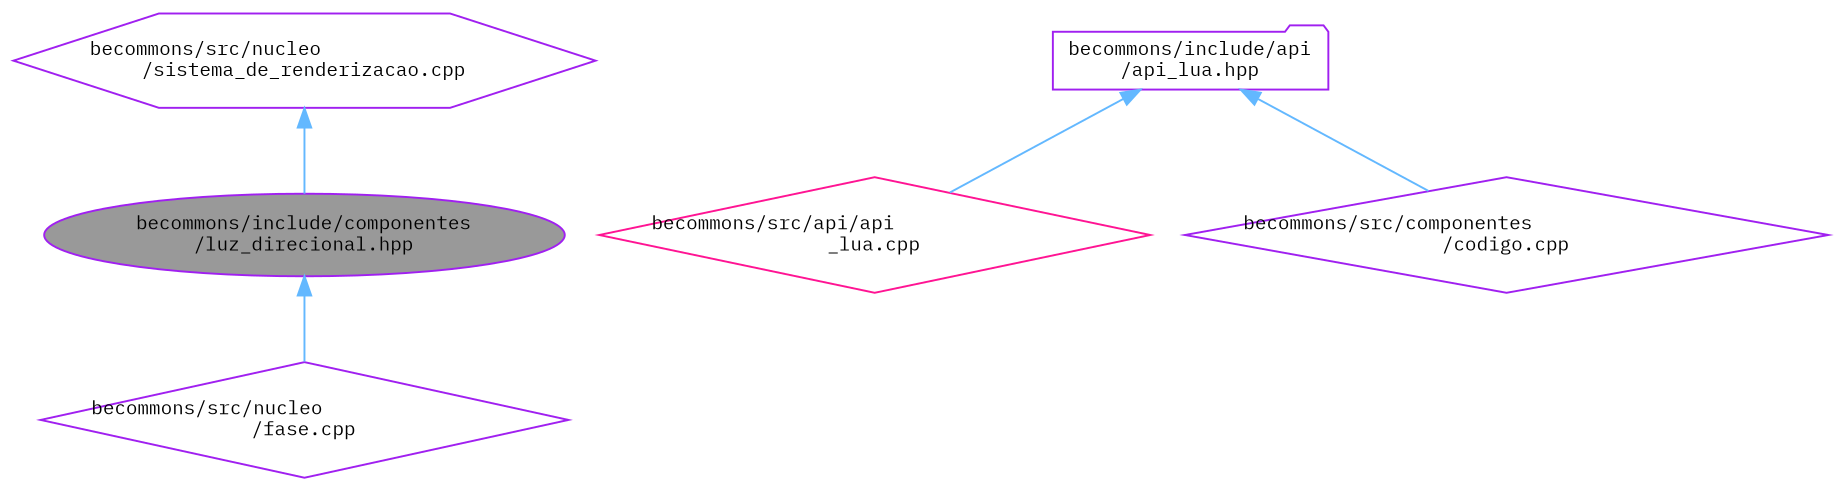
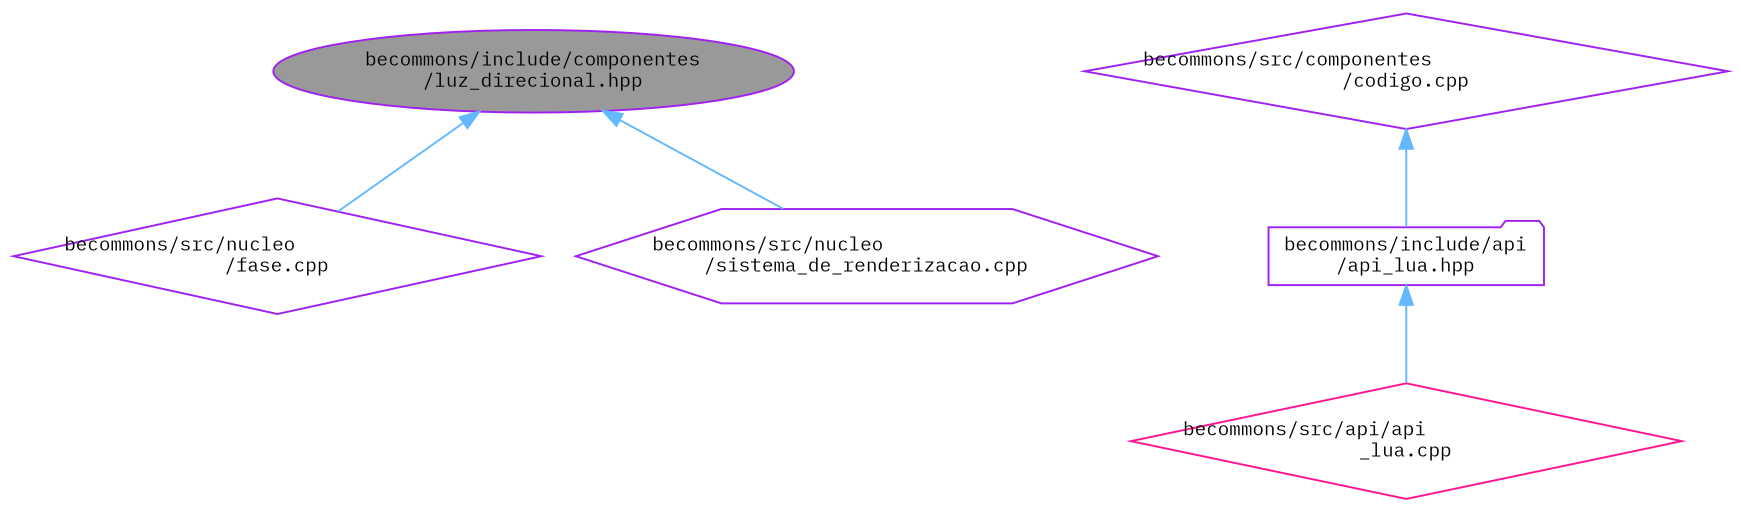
(1343, 145) -> (1406, 188)
(304, 161) -> (702, 164)
